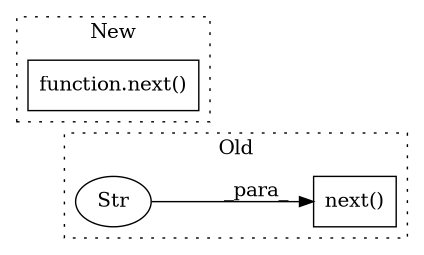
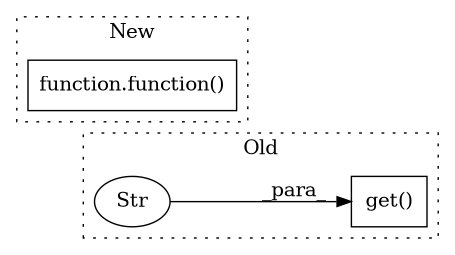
(113, 85) -> (132, 85)
(355, 202) -> (389, 202)
